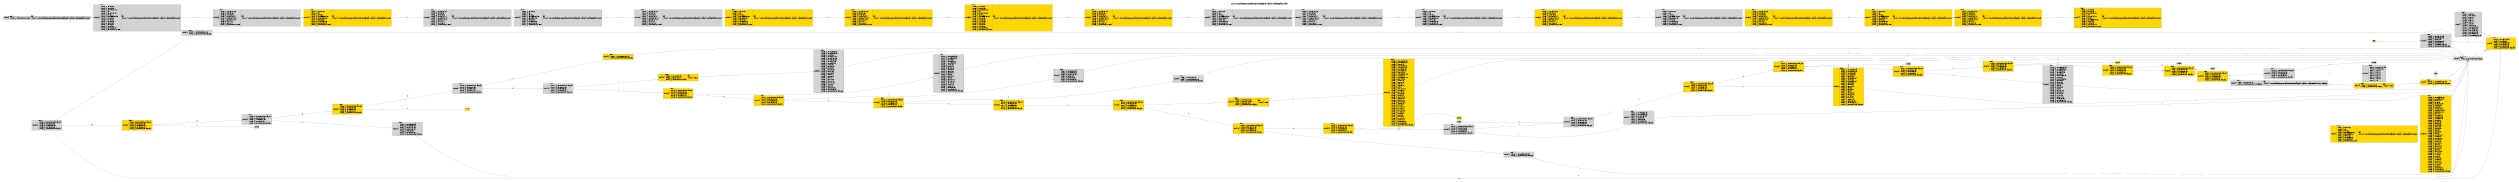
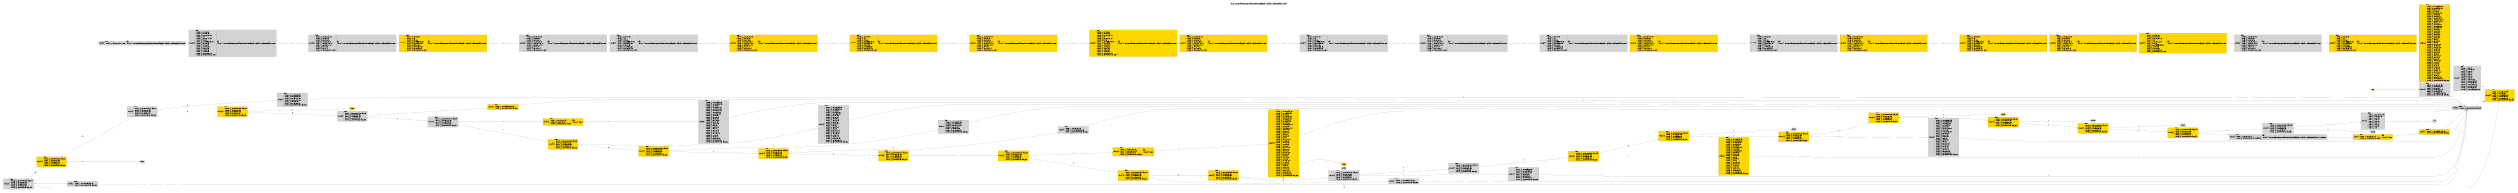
(678, 18) -> (774, 43)
none -> (2278, 43)
